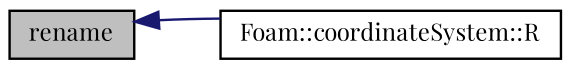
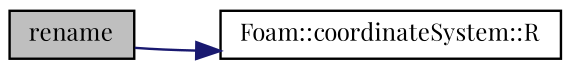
(190, 19) -> (165, 50)
